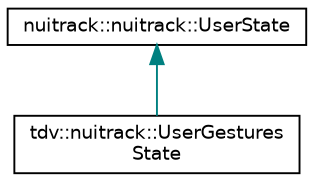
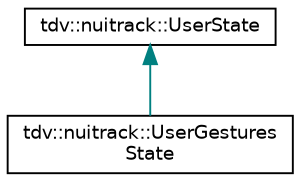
(157, 27) -> (150, 27)
